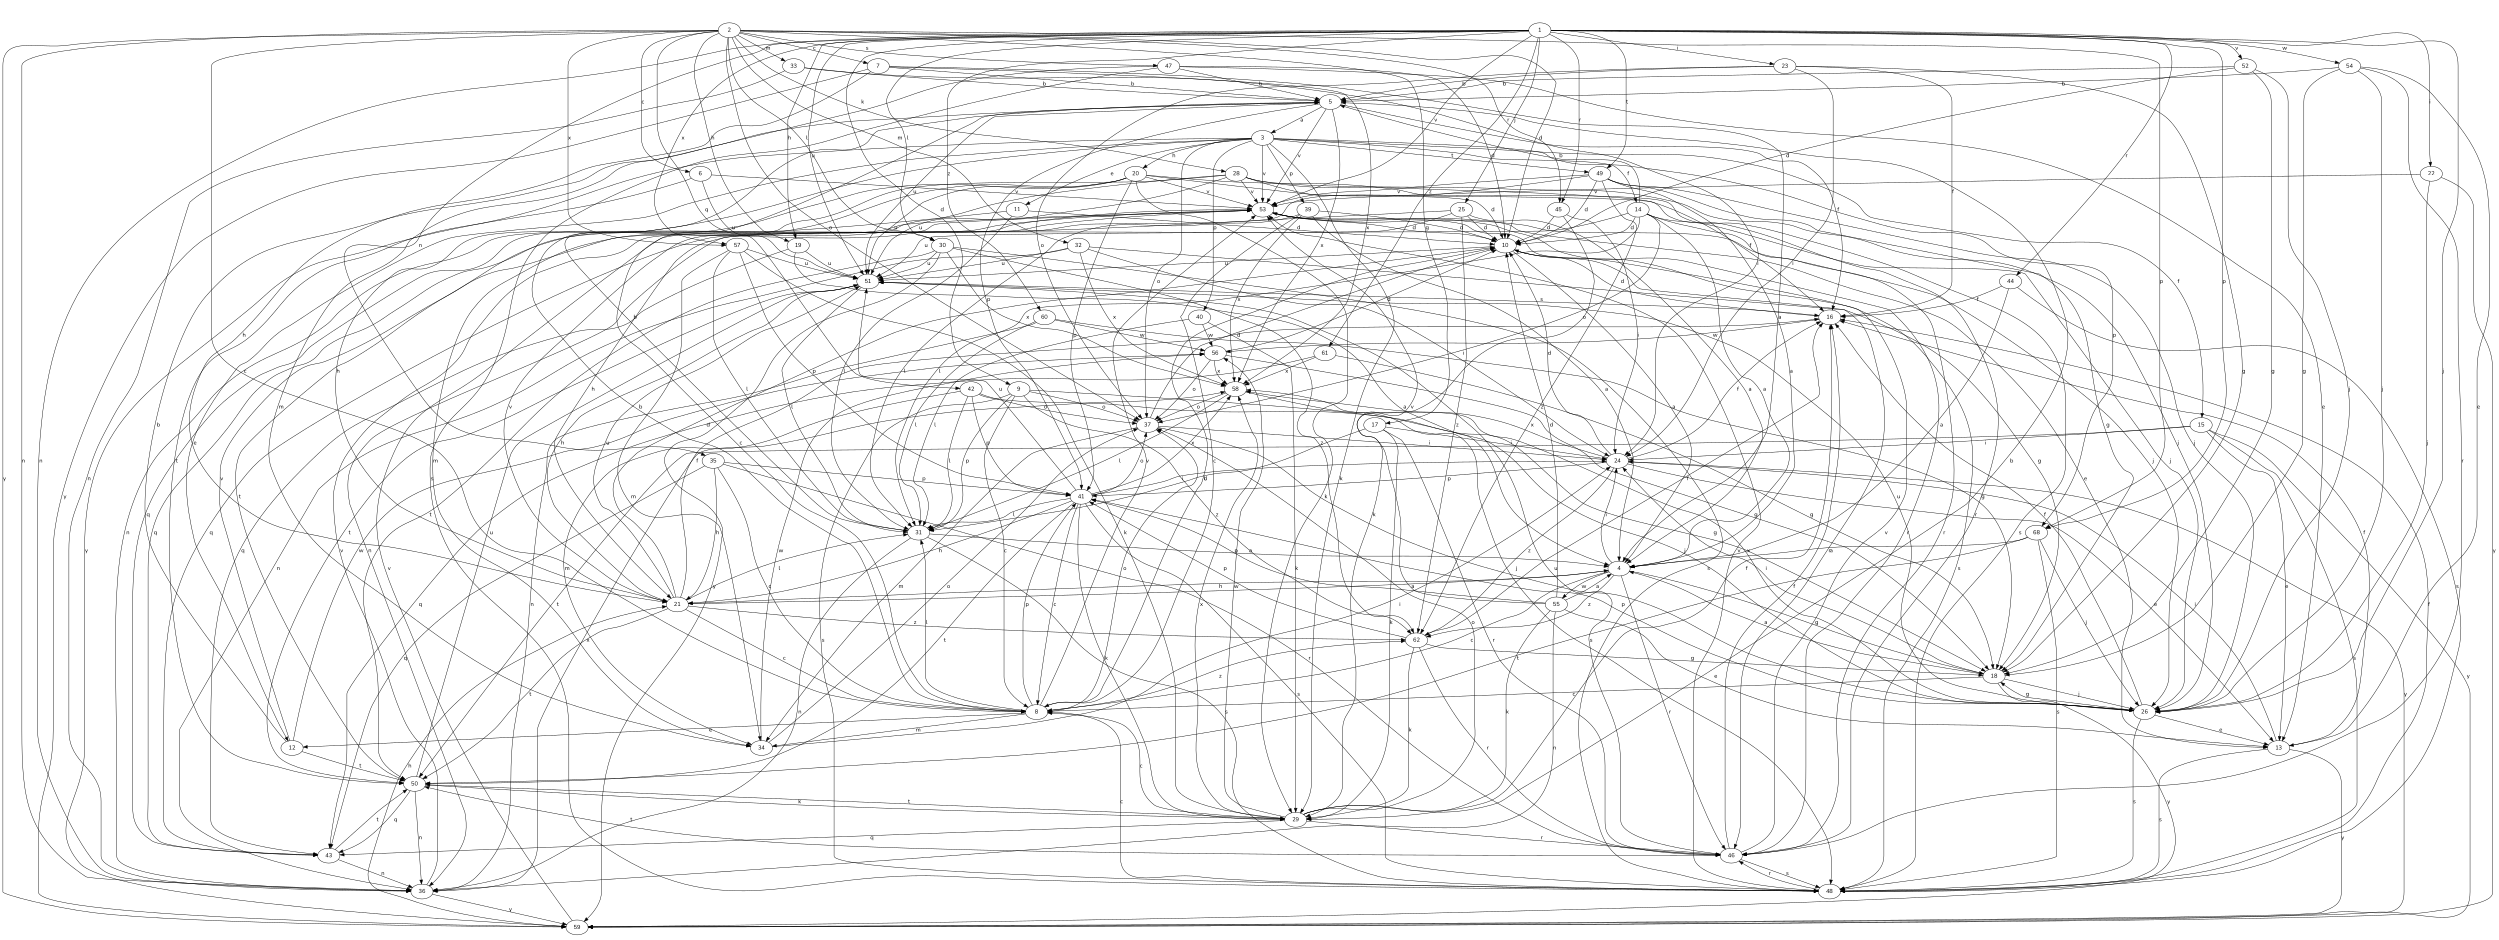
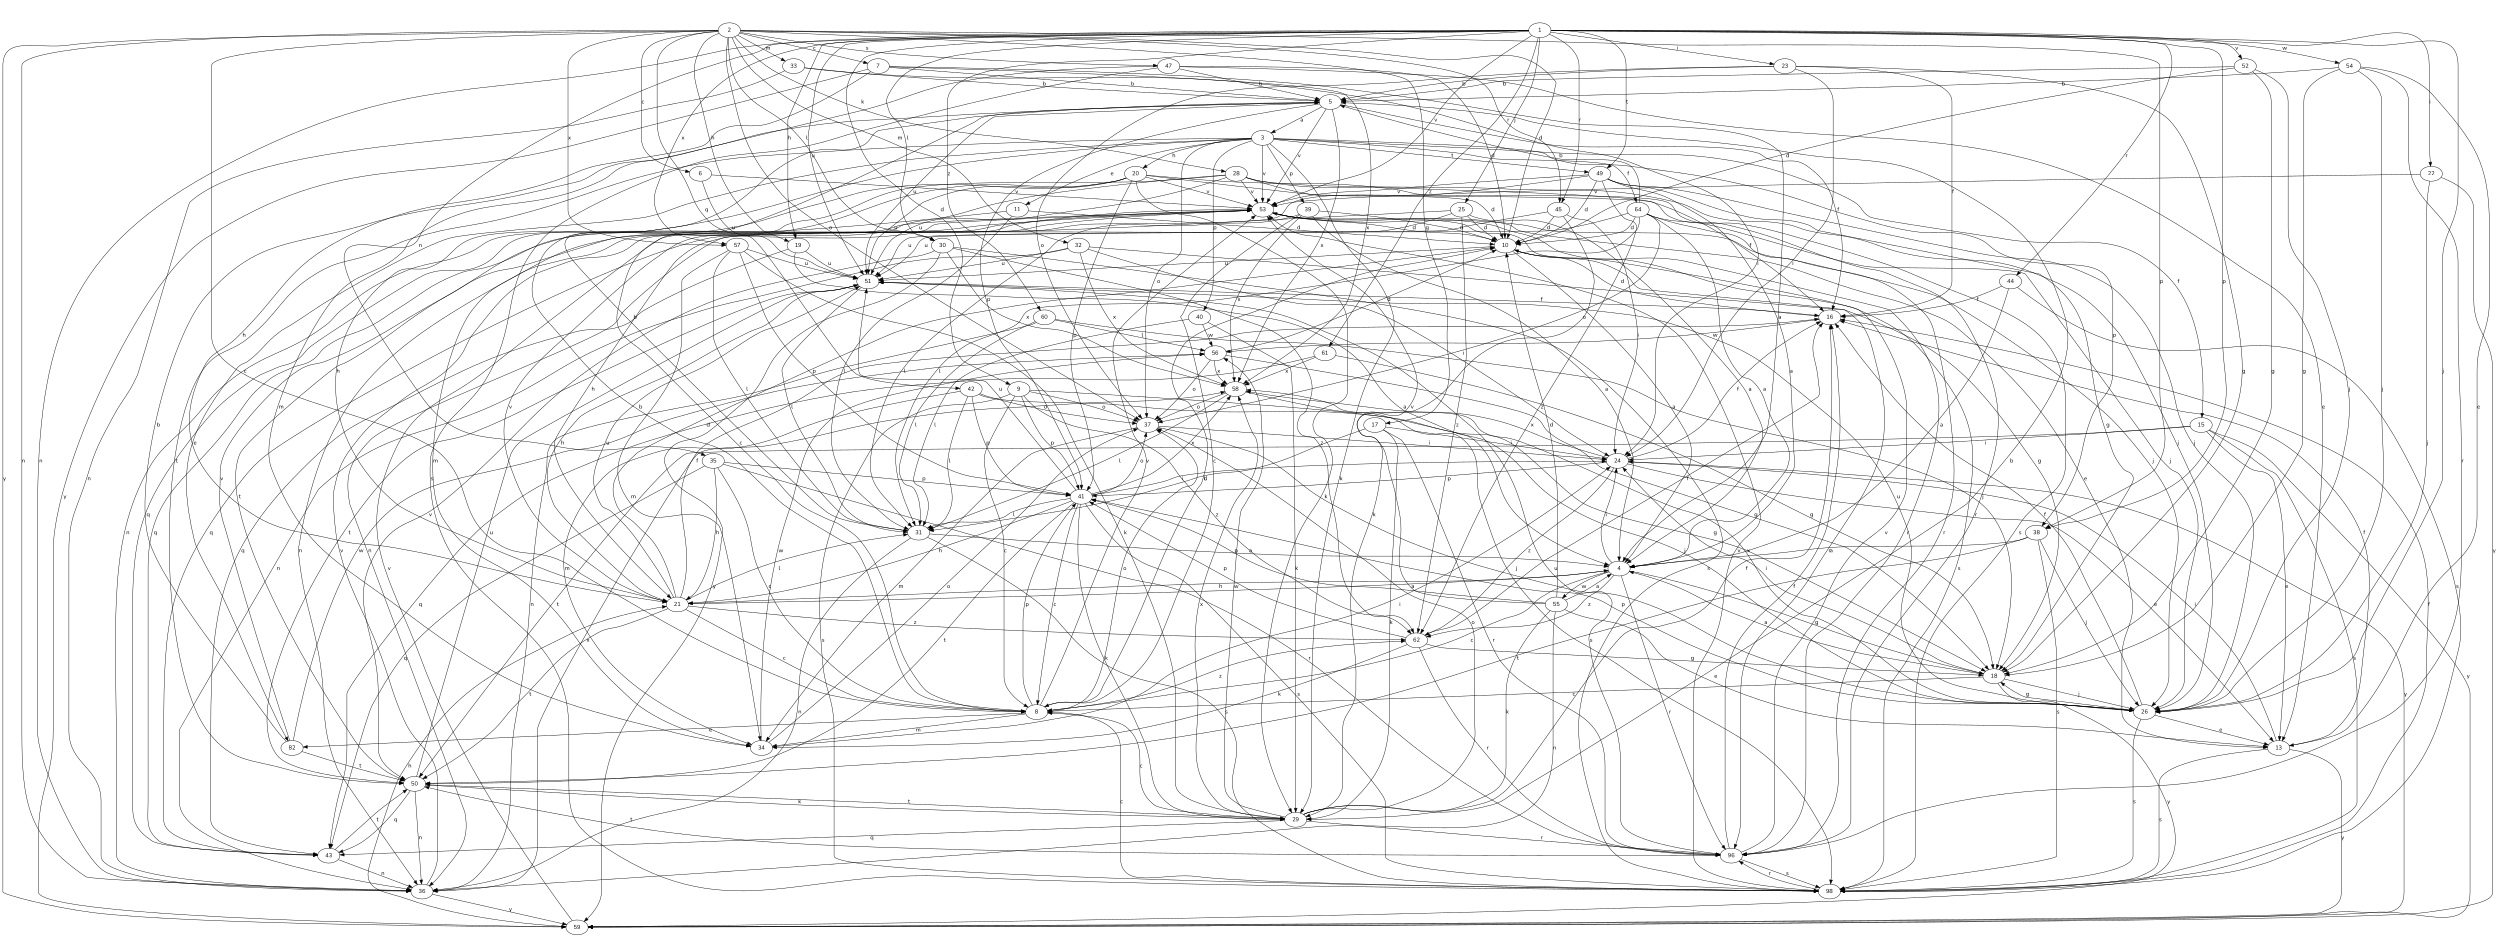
(1638, 210) -> (1638, 210)
none -> (558, 261)
(912, 269) -> (1205, 232)
(1542, 299) -> (1542, 299)
(1303, 310) -> none
(1142, 335) -> (1142, 335)
(1548, 364) -> none
(963, 461) -> (1047, 443)
(1983, 497) -> (1983, 497)
(431, 515) -> (431, 515)
(2037, 533) -> (2037, 533)
(85, 567) -> none
(926, 665) -> none
(292, 748) -> (292, 748)
(1409, 769) -> (1099, 735)
(1731, 856) -> (1731, 856)
(1829, 892) -> (1829, 892)
